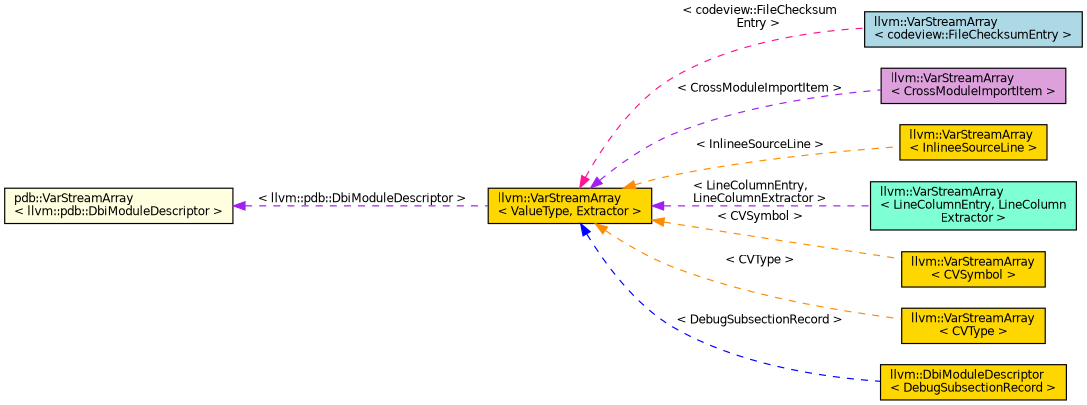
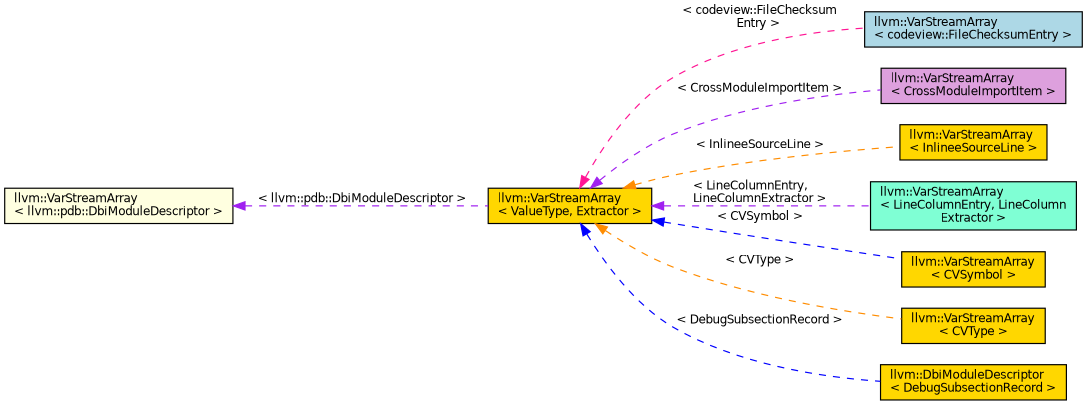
(119, 206) -> (119, 206)
(783, 241) -> (783, 241)
